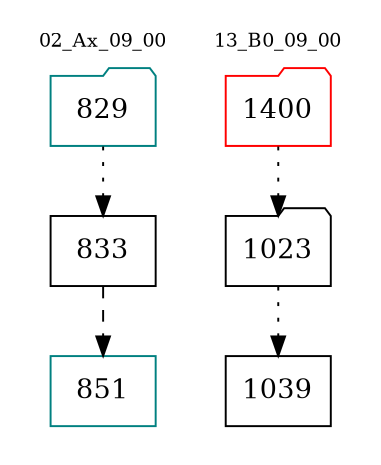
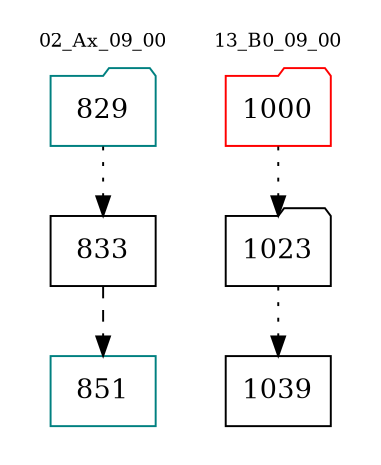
(278, 111) -> (278, 111)
